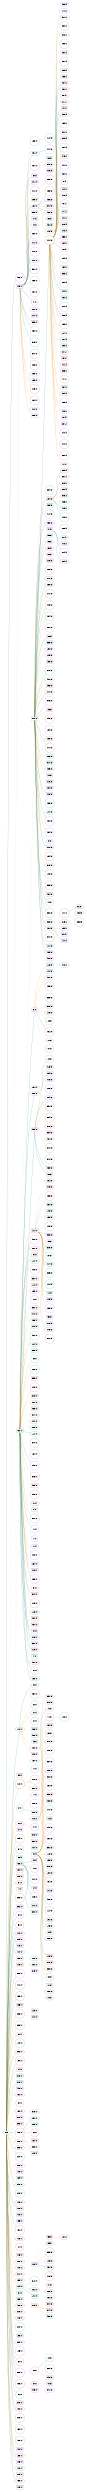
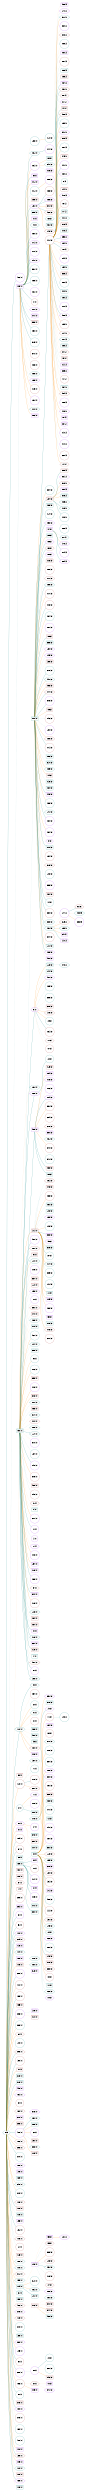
none -> (50, 1948)
